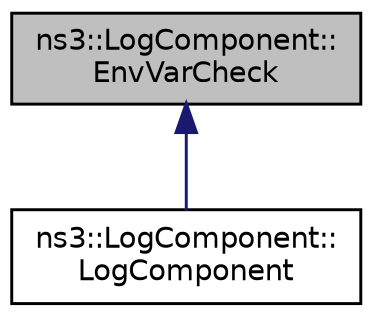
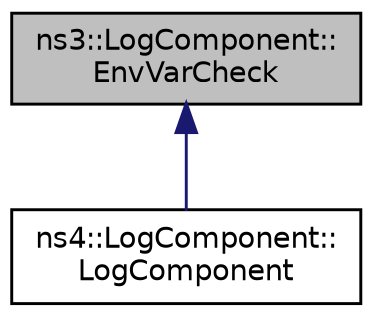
(186, 257) -> (186, 257)
